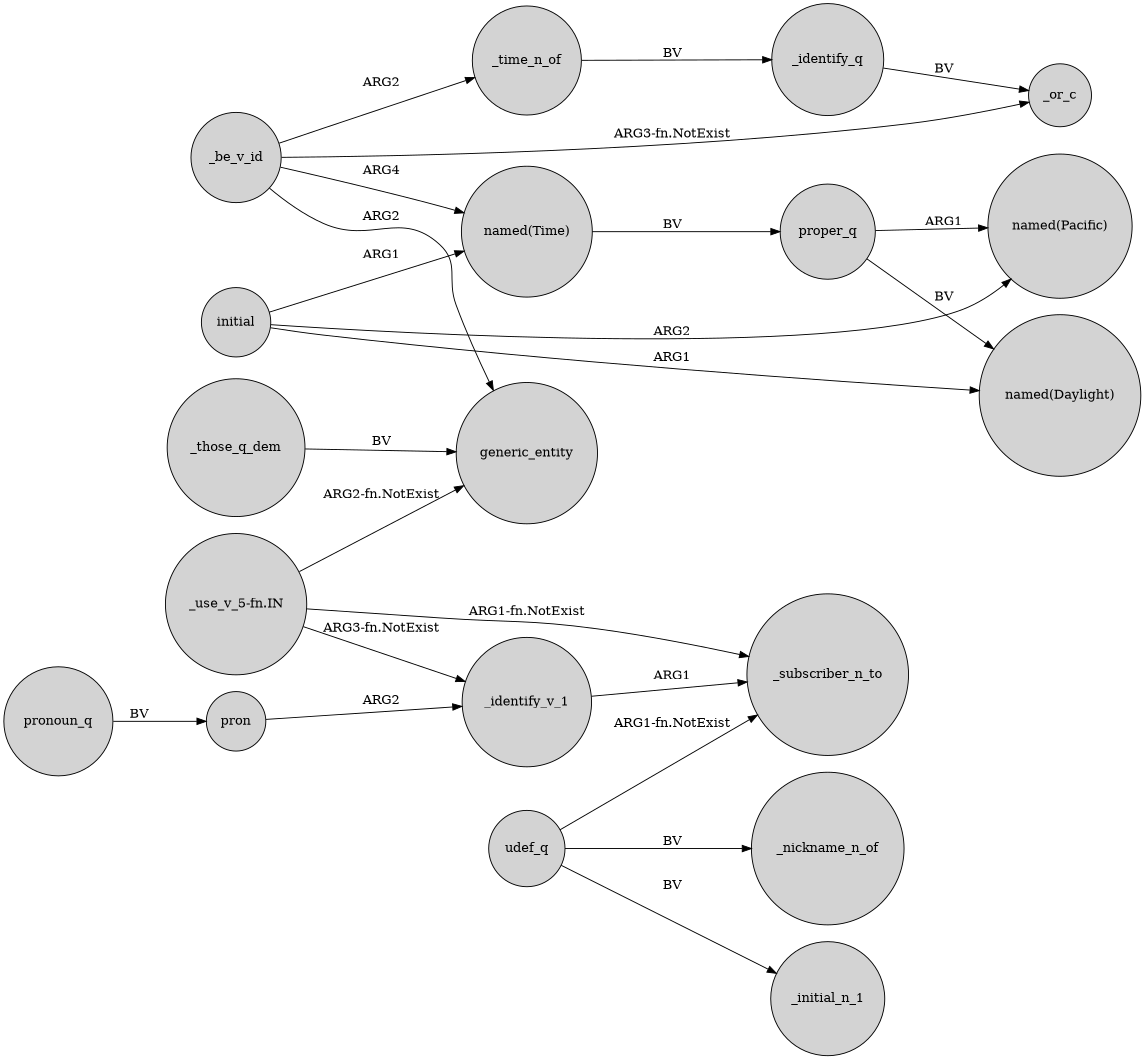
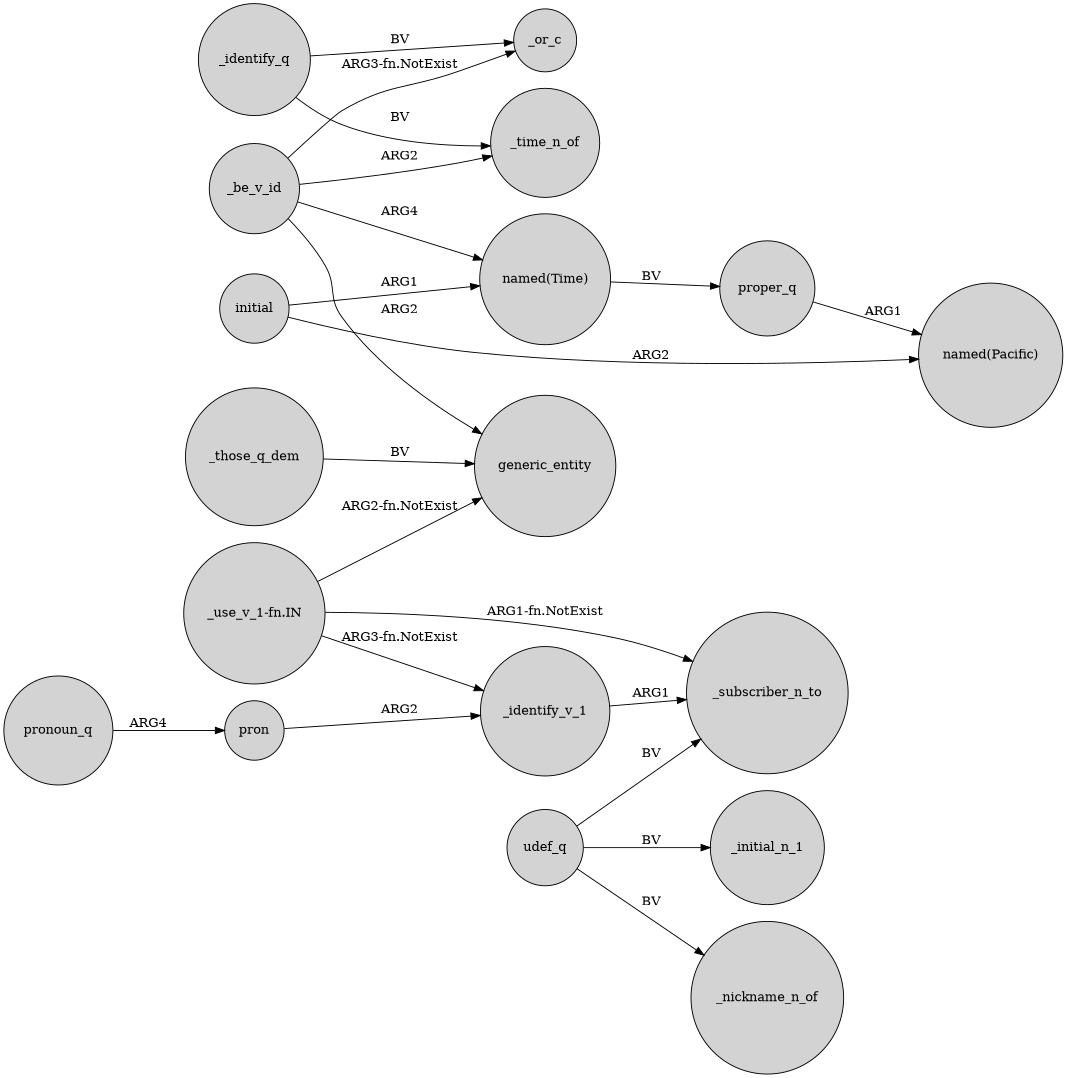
(672, 60) -> (384, 137)
(1060, 396) -> none
(236, 604) -> (254, 613)
(139, 714) -> (148, 724)
(672, 724) -> (651, 754)
